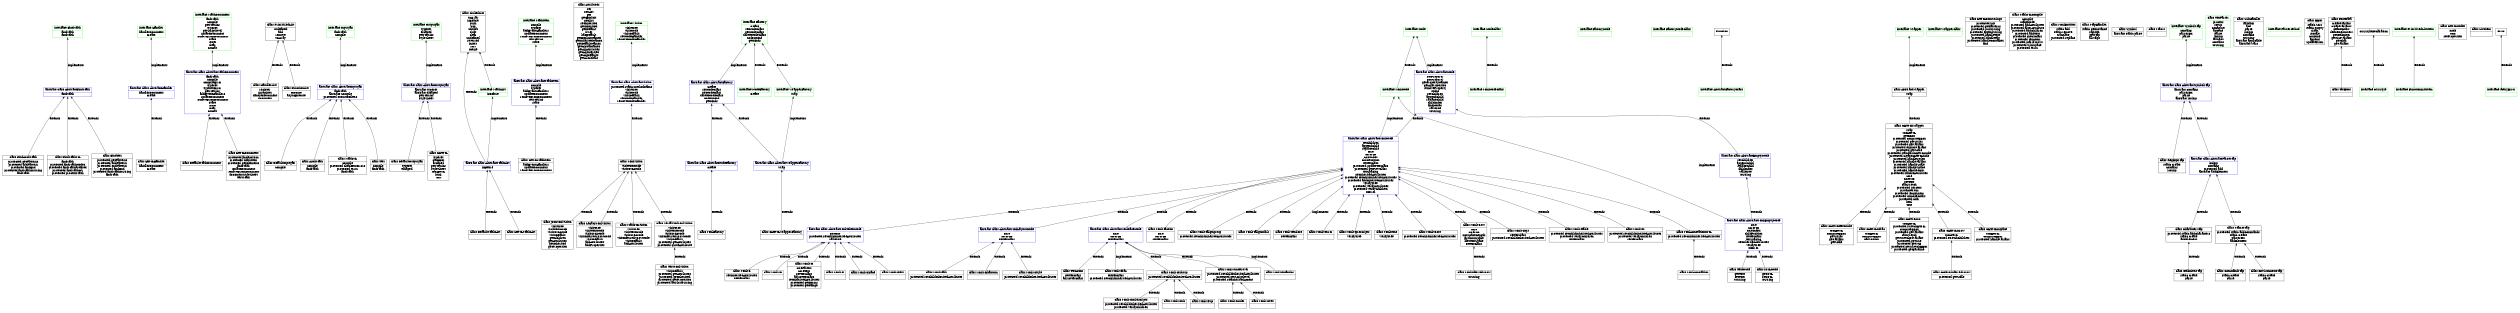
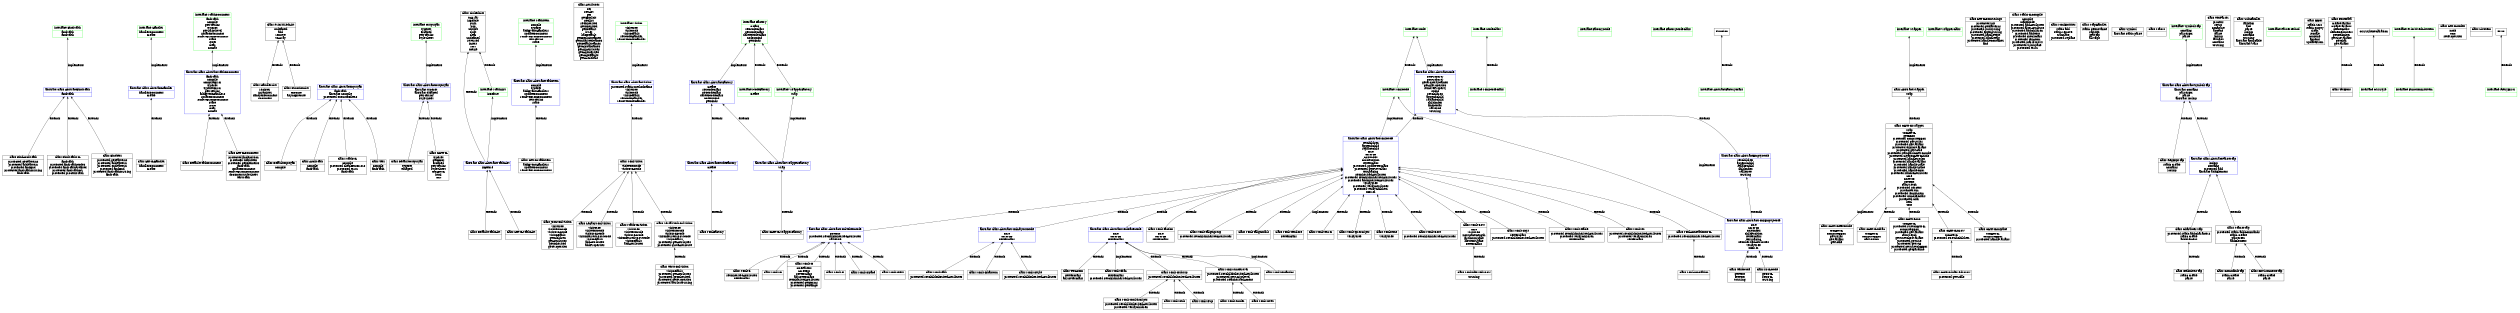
(340, 32) -> none
(2218, 32) -> (2218, 32)
(1865, 212) -> (1865, 212)
(1474, 233) -> (1474, 233)
